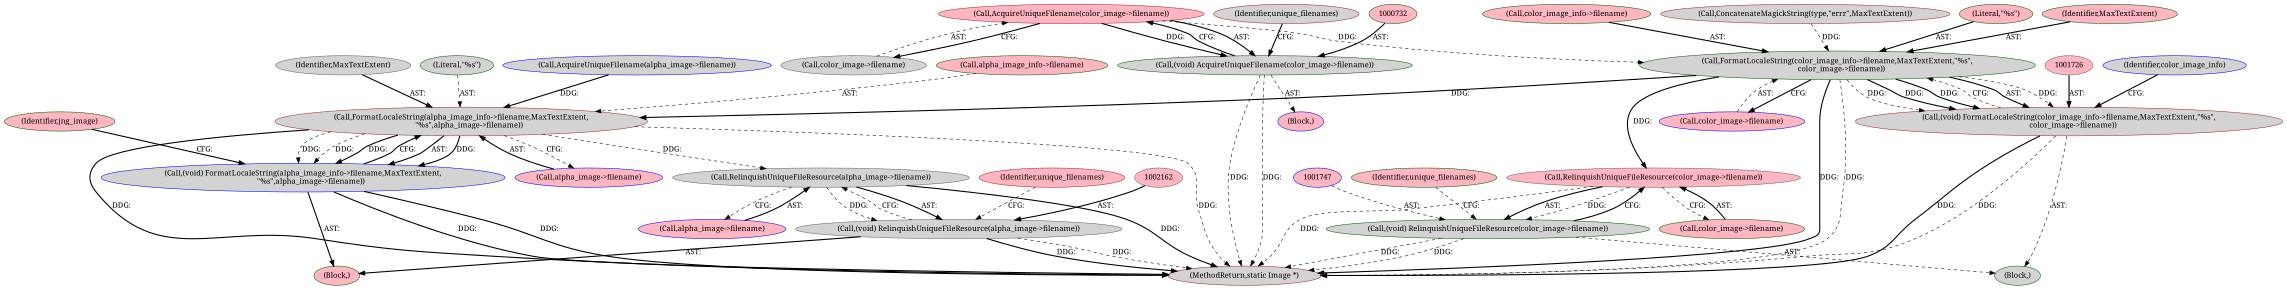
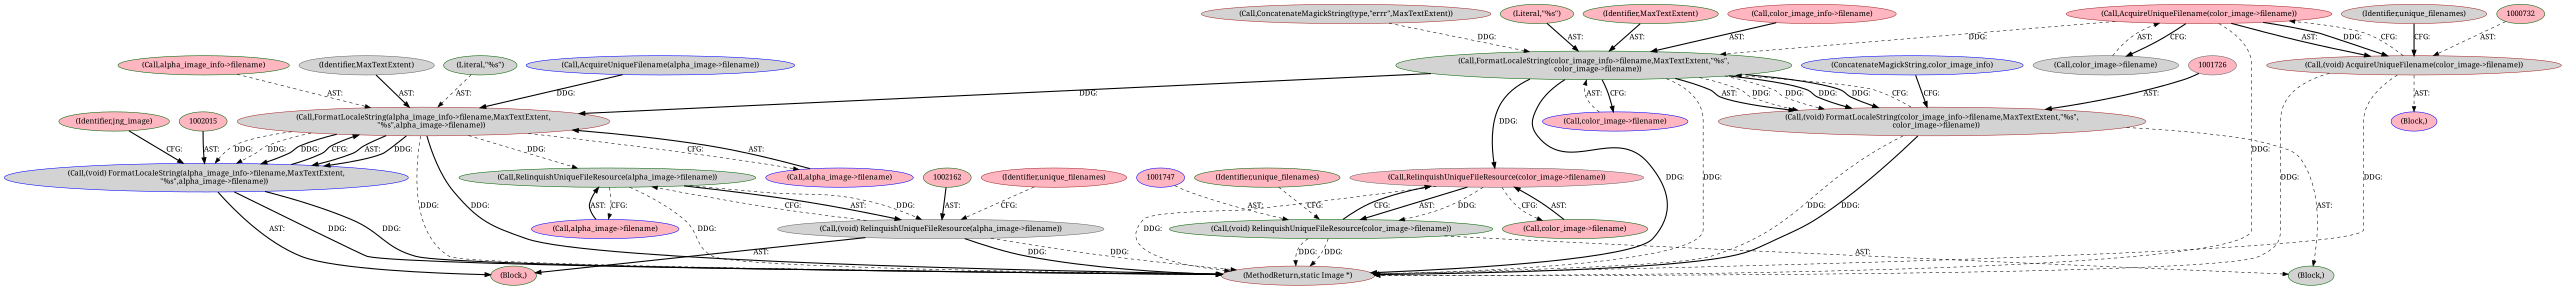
(1567, 14) -> (1812, 14)
(1194, 38) -> (2352, 30)
(1363, 40) -> (2472, 37)
(1265, 65) -> (2414, 65)
(2175, 65) -> (1912, 65)
none -> (203, 121)
(821, 178) -> (607, 178)
(1159, 178) -> (947, 178)
(1065, 205) -> (909, 269)
none -> (1928, 268)
